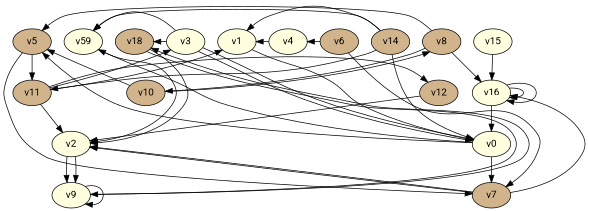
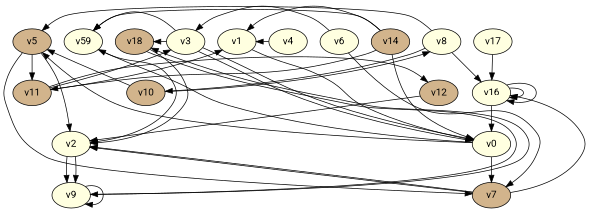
(317, 42) -> (266, 6)
(339, 42) -> (339, 42)
(442, 42) -> (442, 42)
(493, 42) -> (493, 42)
(49, 116) -> (57, 79)
